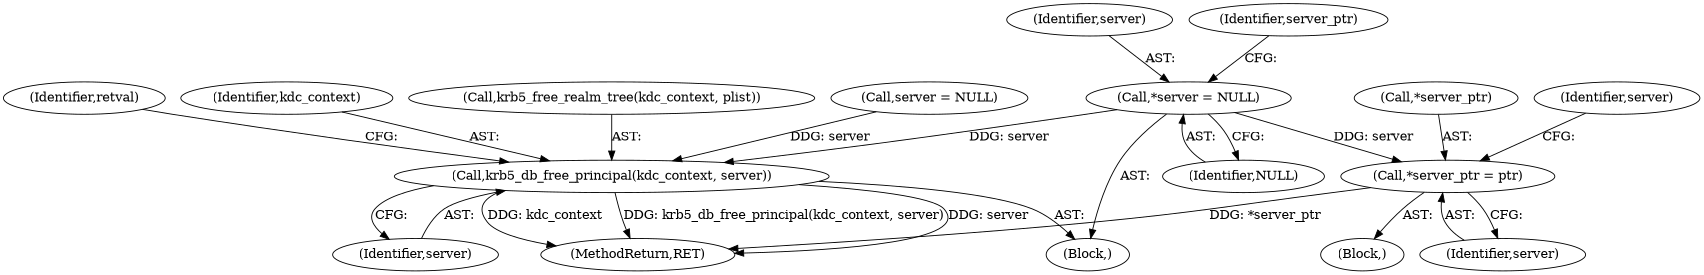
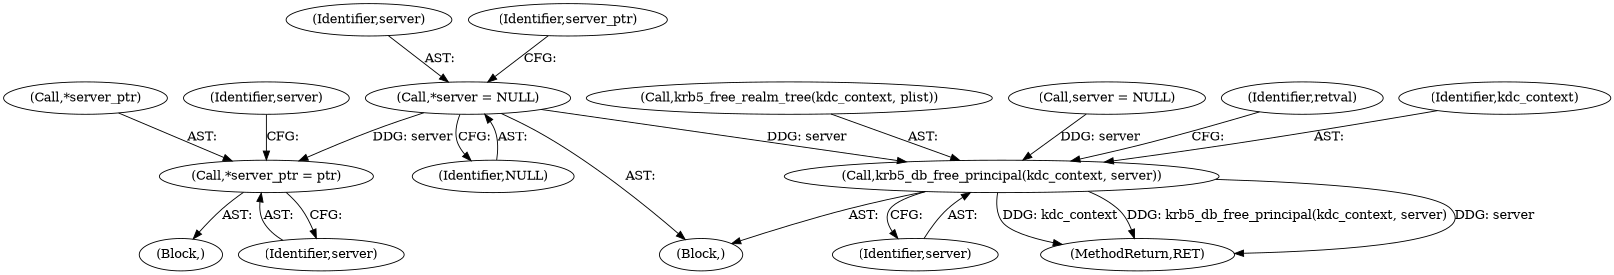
(1071, 224) -> none
